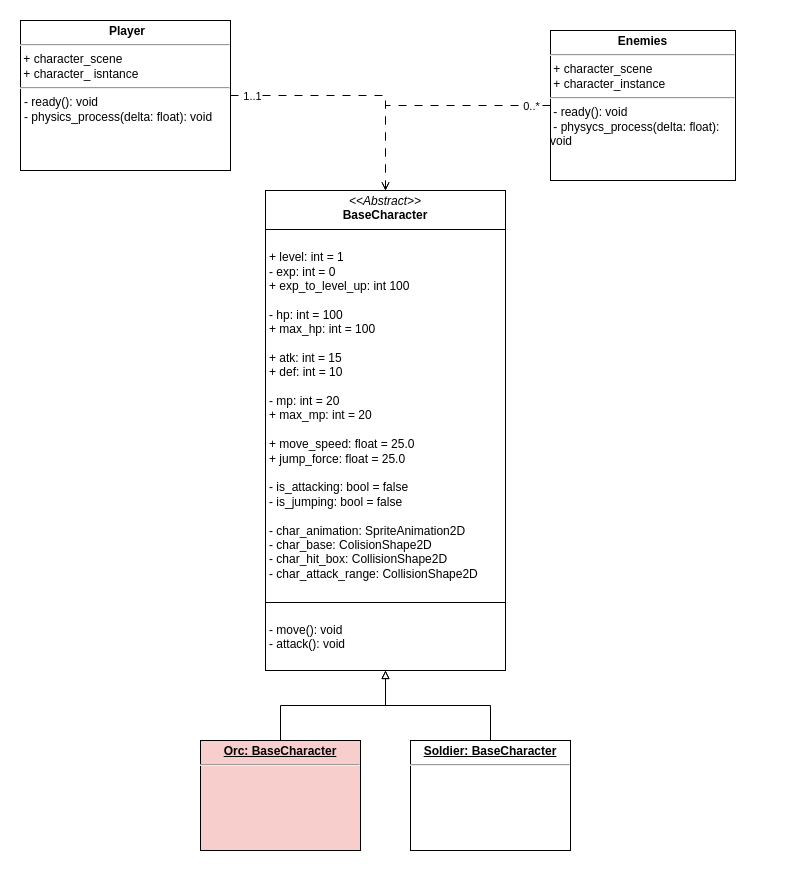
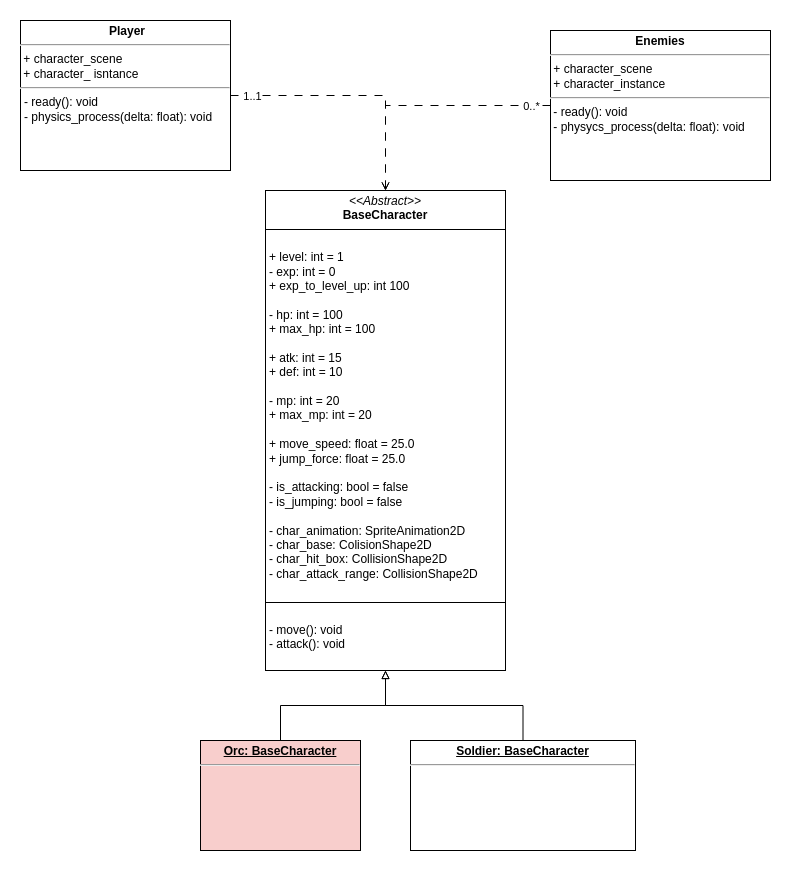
(643, 106) -> (661, 106)
(491, 796) -> (523, 796)
